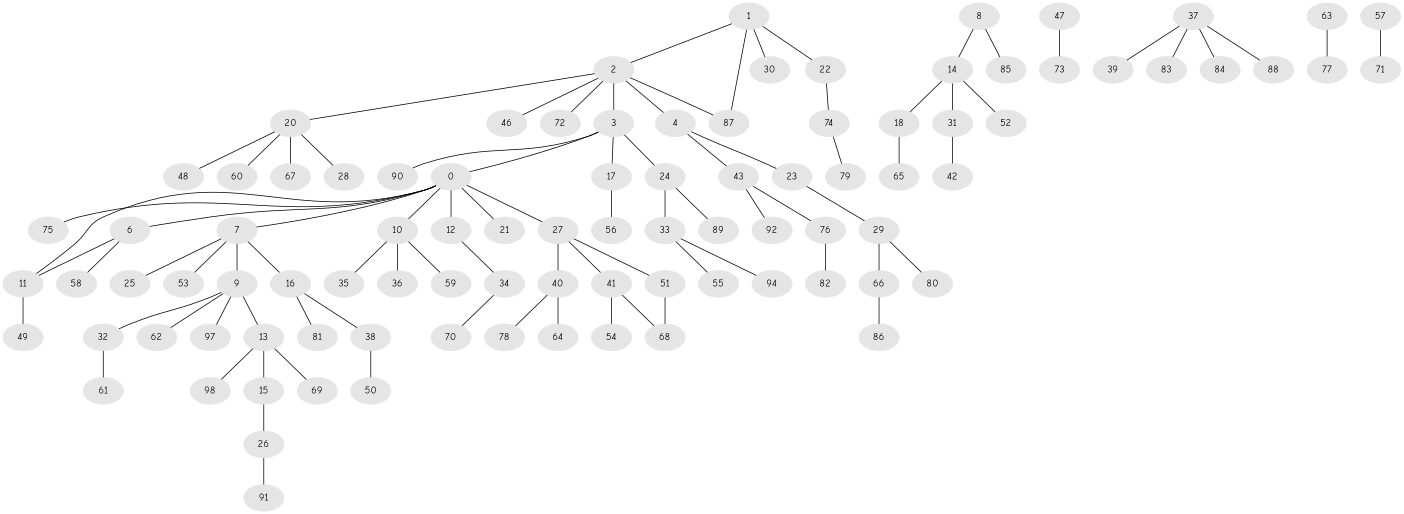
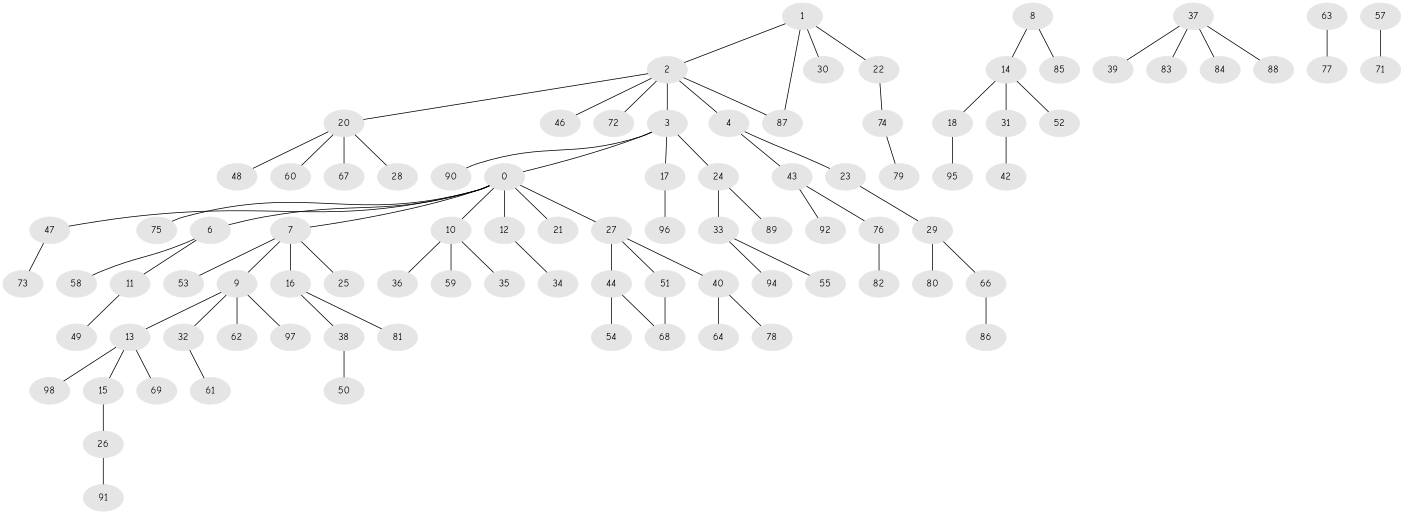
(899, 177) -> (953, 177)
(225, 193) -> (270, 211)
(612, 230) -> (665, 230)
(612, 284) -> (612, 284)
(451, 337) -> none
